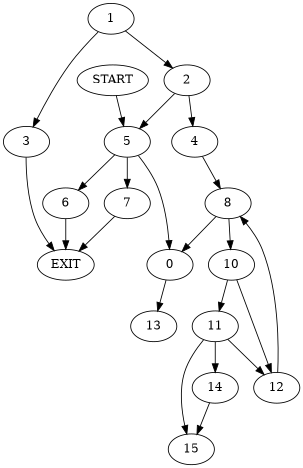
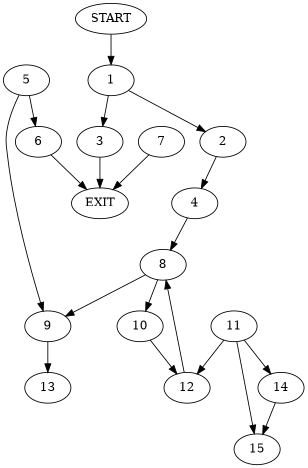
(119, 107) -> (111, 45)
(160, 108) -> none
(127, 168) -> none
(170, 265) -> (48, 326)
(224, 291) -> none
